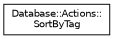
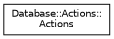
(57, 20) -> (57, 20)
